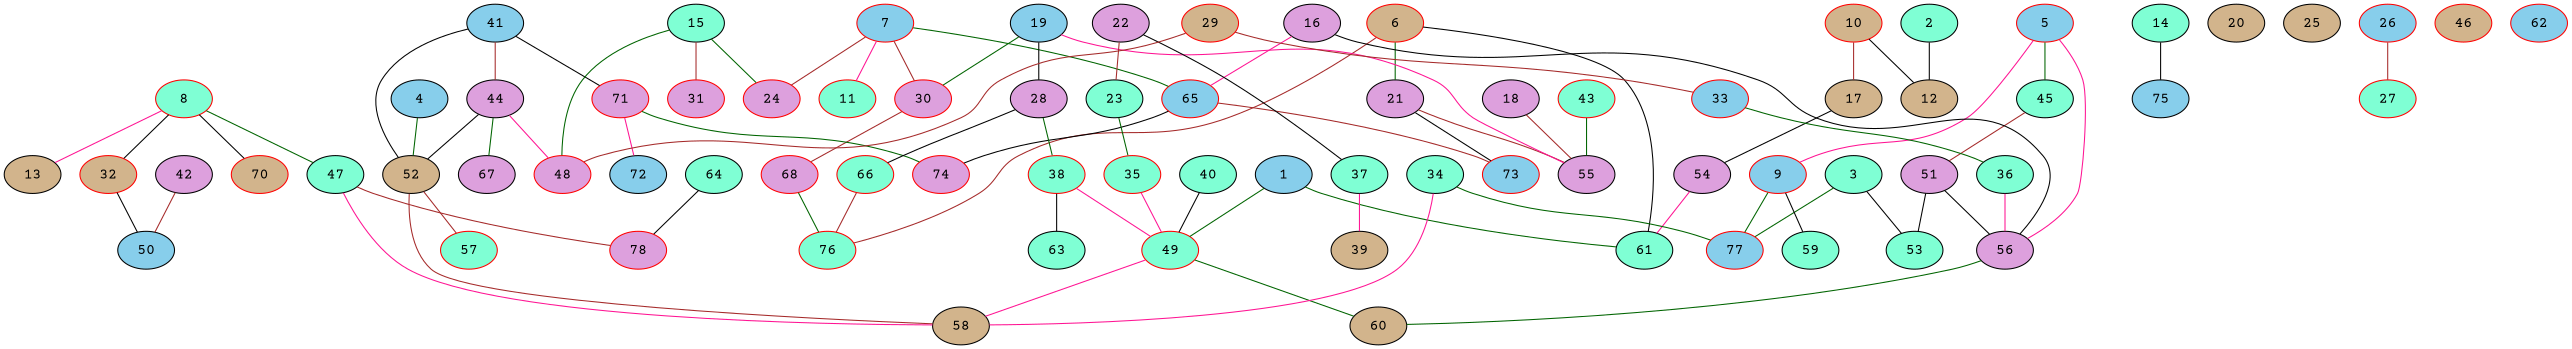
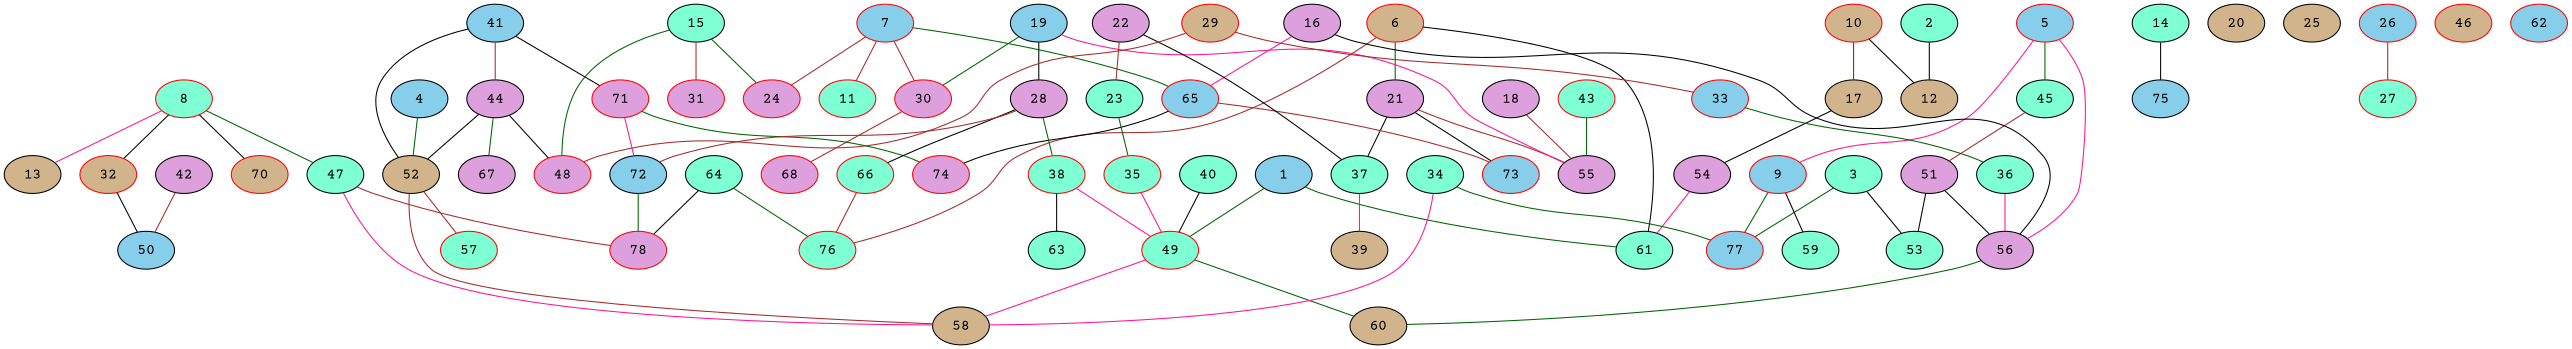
(866, 61) -> (866, 61)
(1854, 61) -> (1854, 61)
none -> (874, 135)
(529, 137) -> (529, 137)
none -> (1377, 137)
none -> (638, 212)
(809, 212) -> (771, 212)
